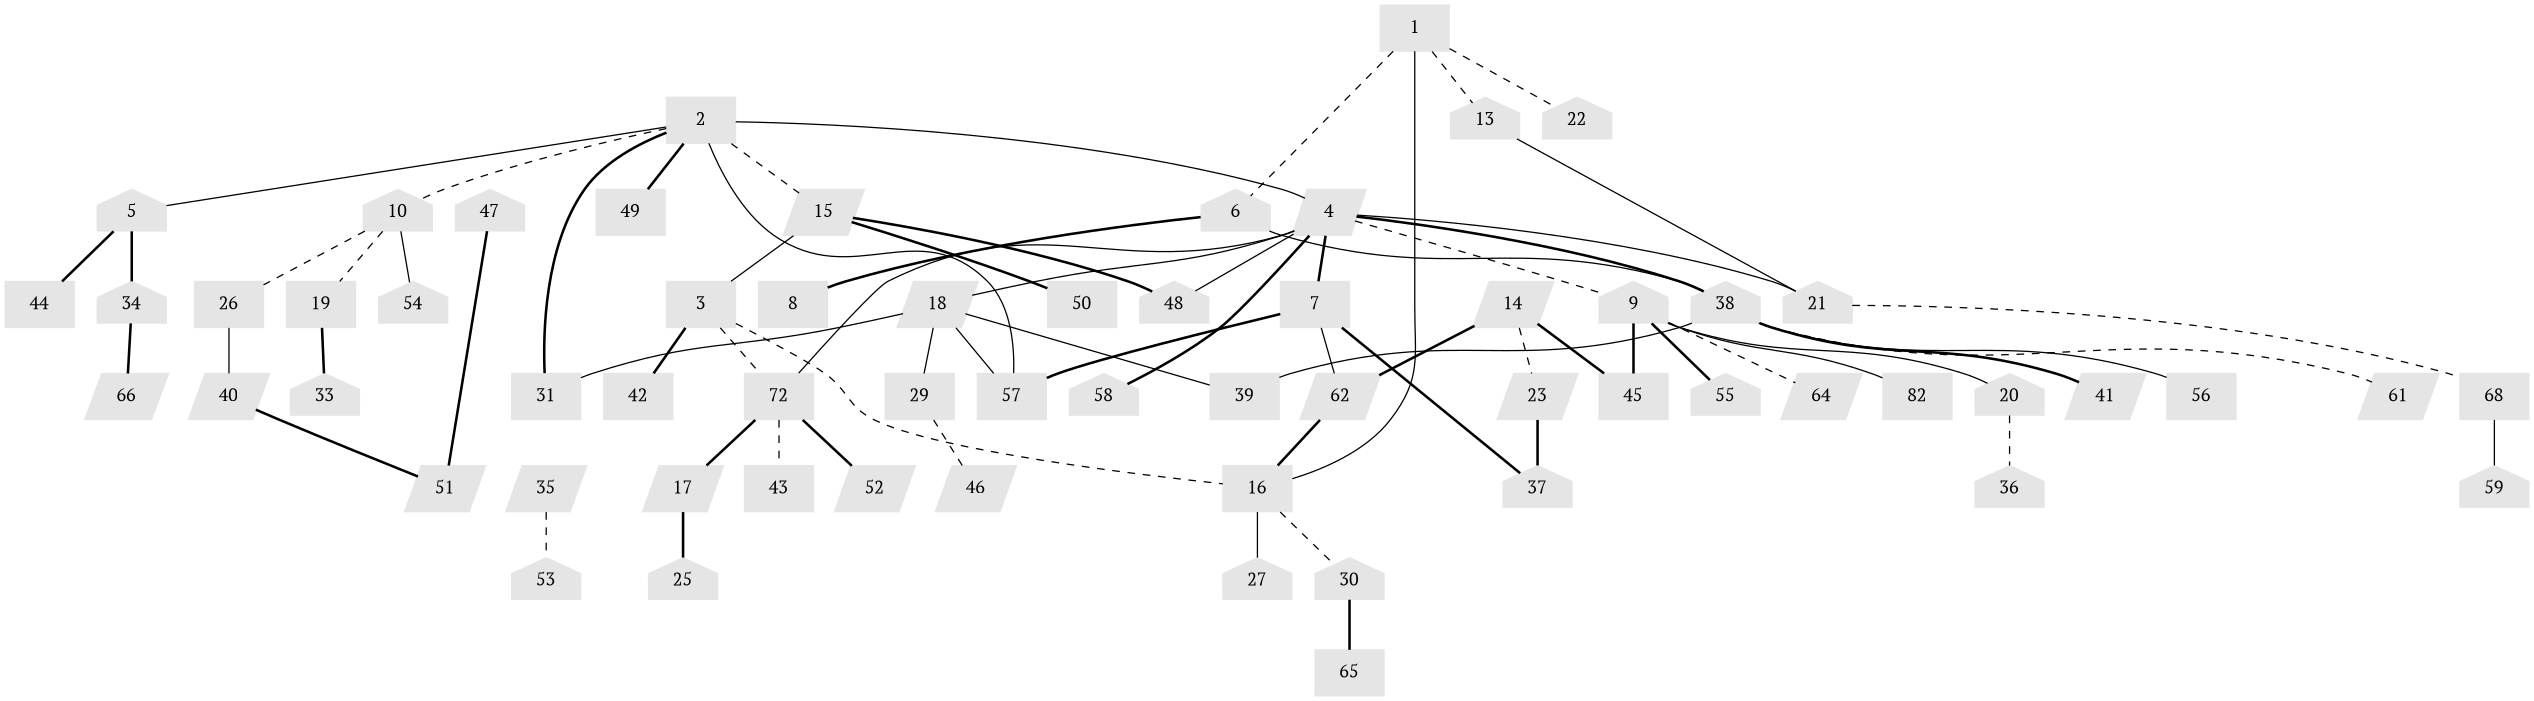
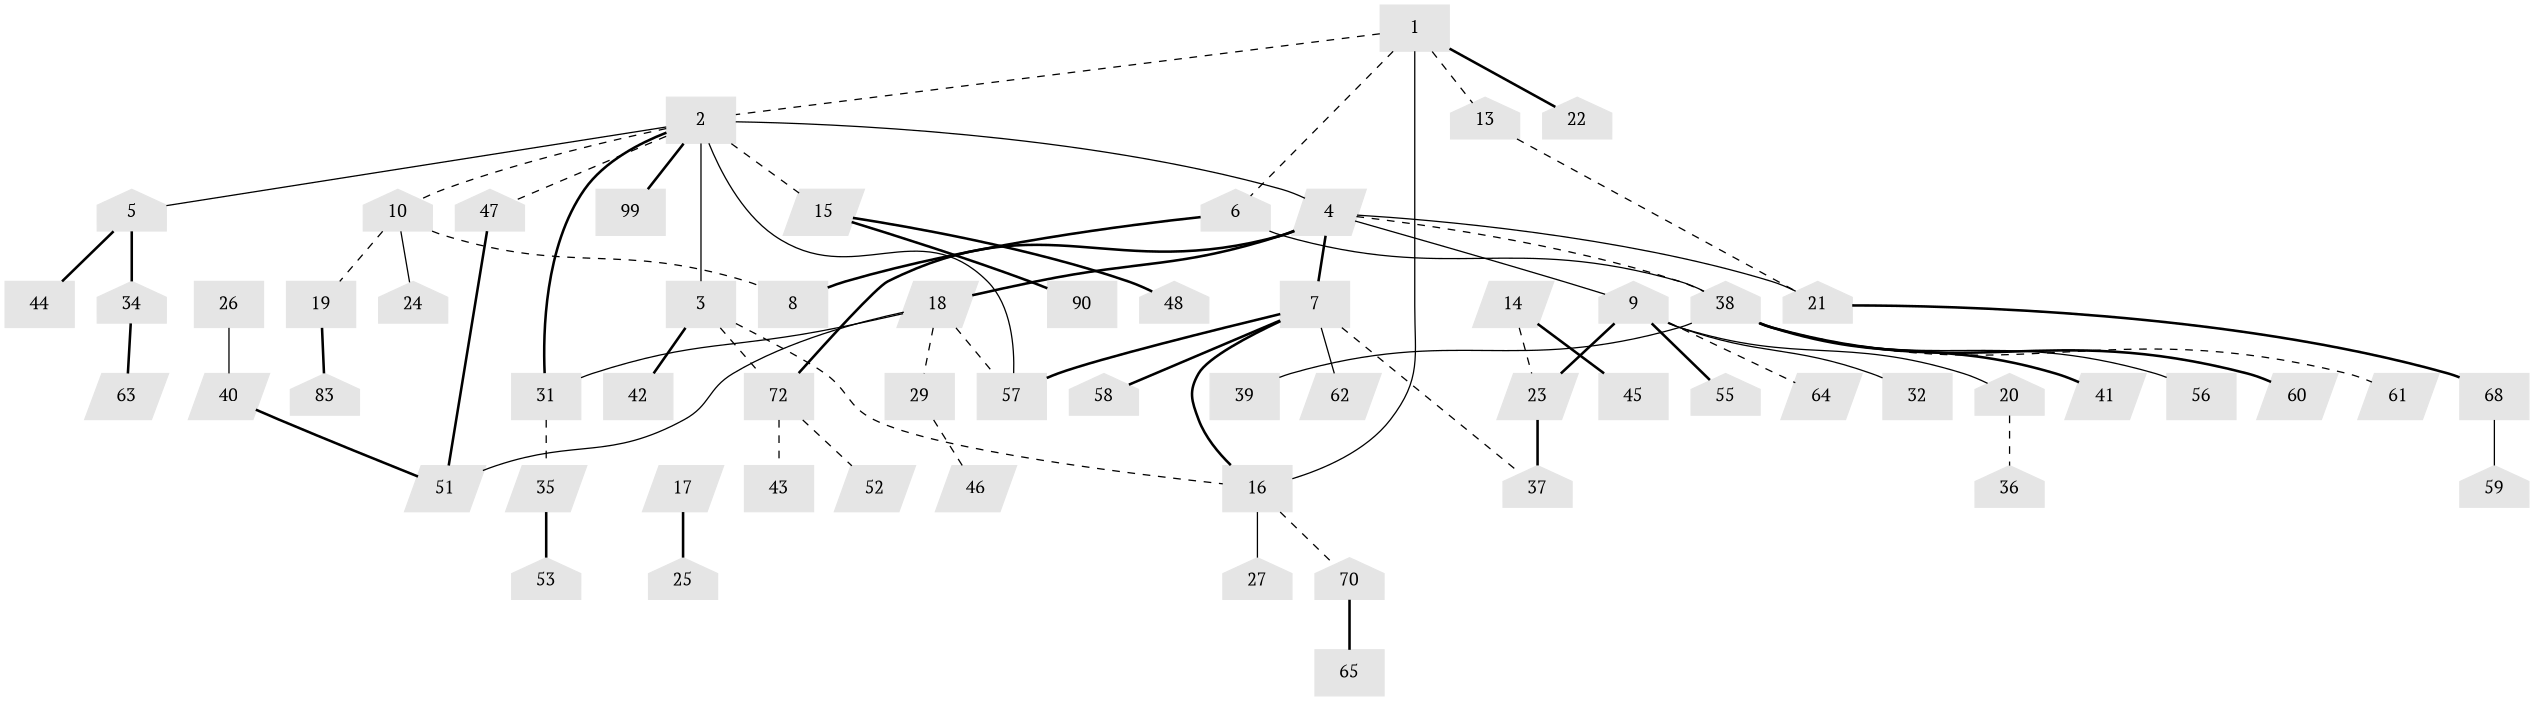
none -> (1058, 74)
(1502, 78) -> (1502, 78)
none -> (591, 168)
(631, 212) -> (631, 212)
(1656, 215) -> (1656, 215)
(1532, 244) -> (1532, 244)
(1052, 246) -> (1052, 246)
(1455, 250) -> (1455, 250)
(314, 258) -> (595, 258)
(762, 259) -> (701, 212)
(1244, 263) -> none
(1134, 266) -> (1134, 266)
(413, 304) -> (413, 304)
(1082, 304) -> (1082, 304)
(1232, 317) -> (1205, 353)
(2158, 322) -> (2158, 322)
(1444, 342) -> none
(1633, 348) -> (1601, 336)
(1088, 349) -> (700, 407)
(929, 351) -> (929, 351)
(975, 351) -> (975, 351)
(127, 397) -> (127, 397)
(325, 397) -> (325, 397)
(1917, 397) -> (1917, 397)
none -> (2297, 397)
(1431, 400) -> (1431, 400)
none -> (546, 443)
(731, 443) -> none
(827, 443) -> (827, 443)
(1299, 443) -> (1197, 376)
(546, 535) -> (546, 535)
(1350, 581) -> (1350, 581)
